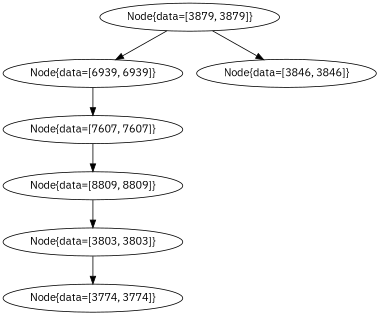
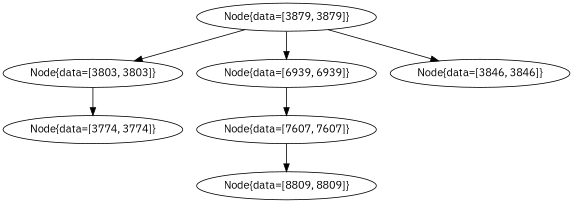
(93, 210) -> (194, 44)
